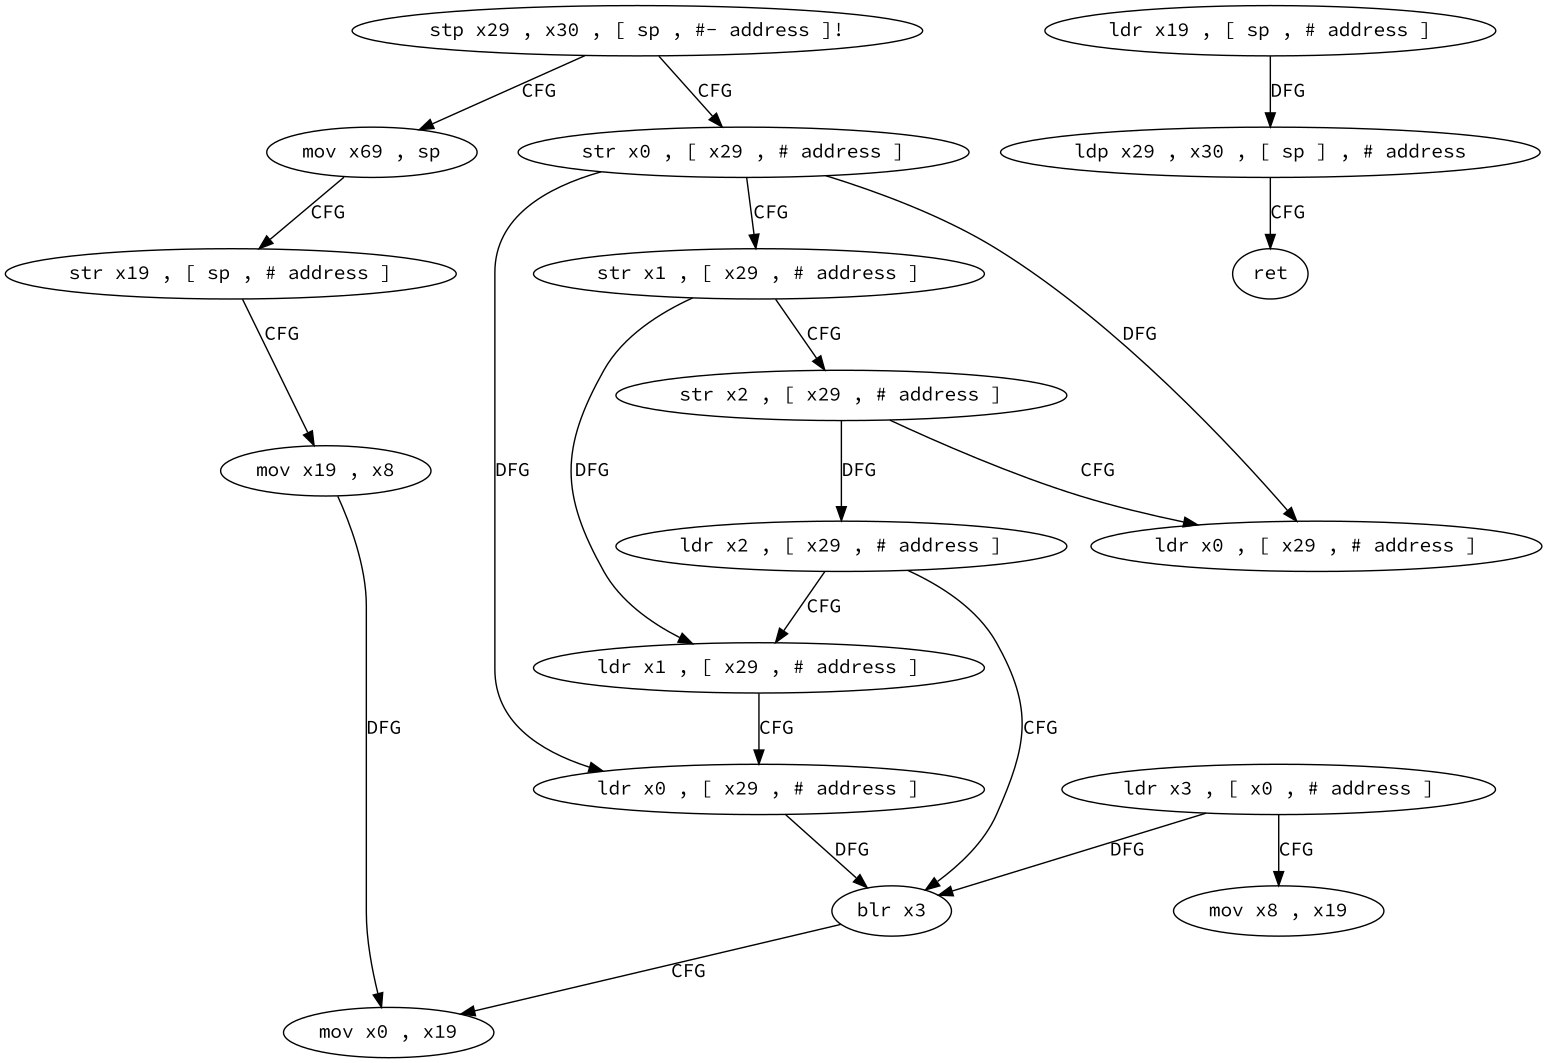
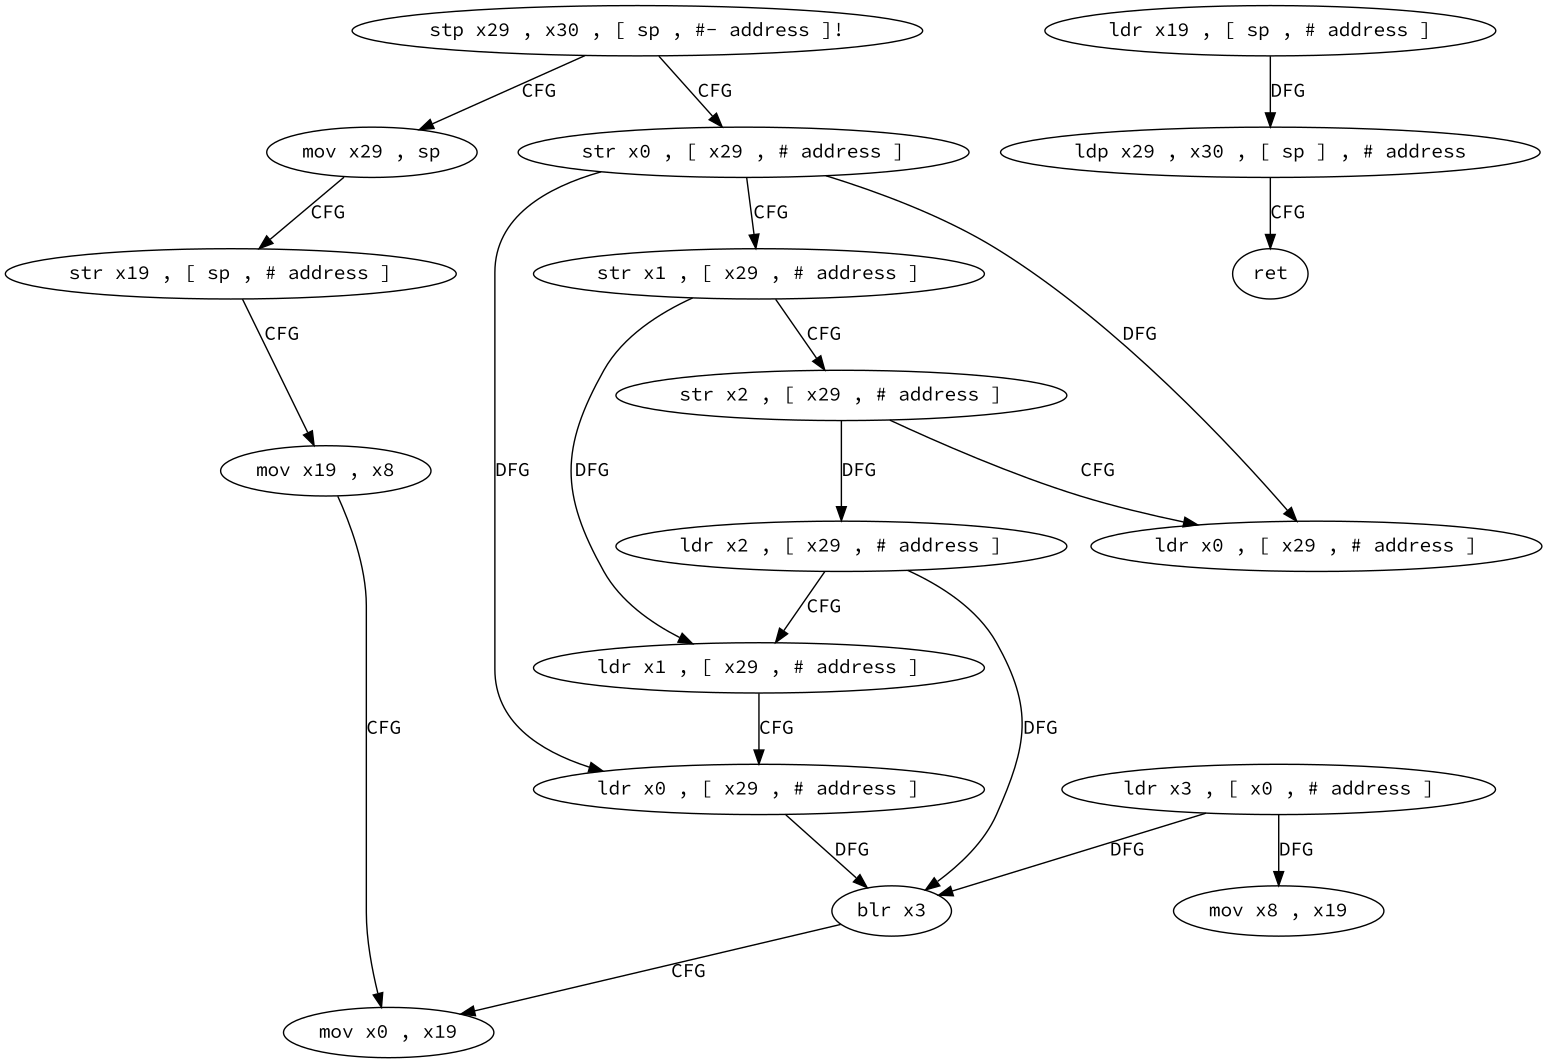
(372, 152) -> (372, 152)
(384, 729) -> (384, 729)
(1040, 729) -> (1040, 729)
(1296, 850) -> (1296, 850)
